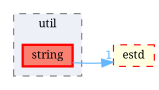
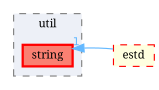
(89, 63) -> (99, 48)
